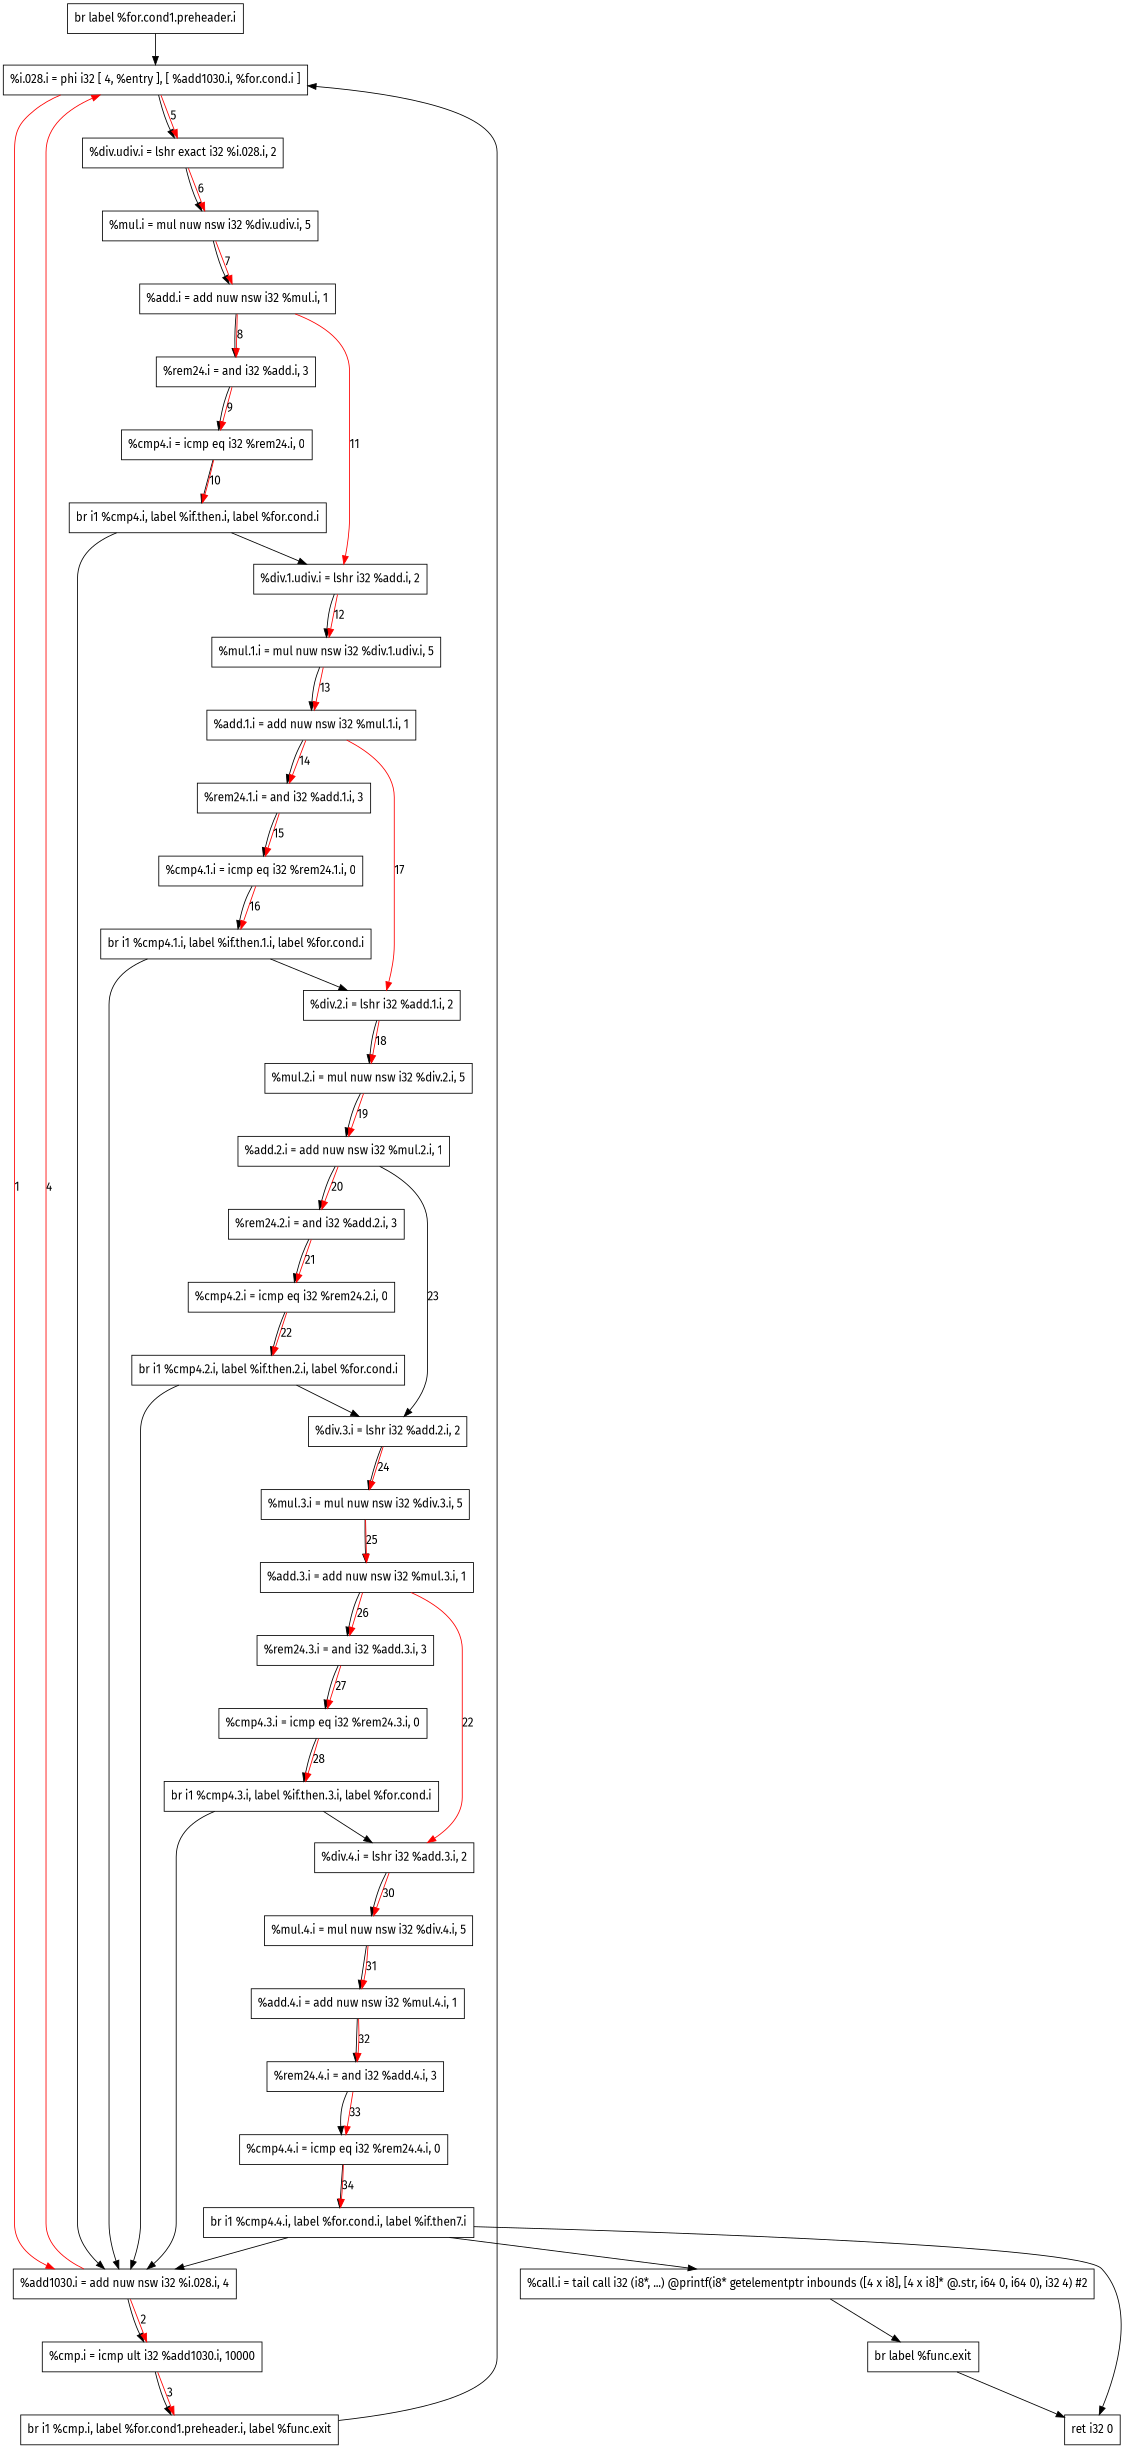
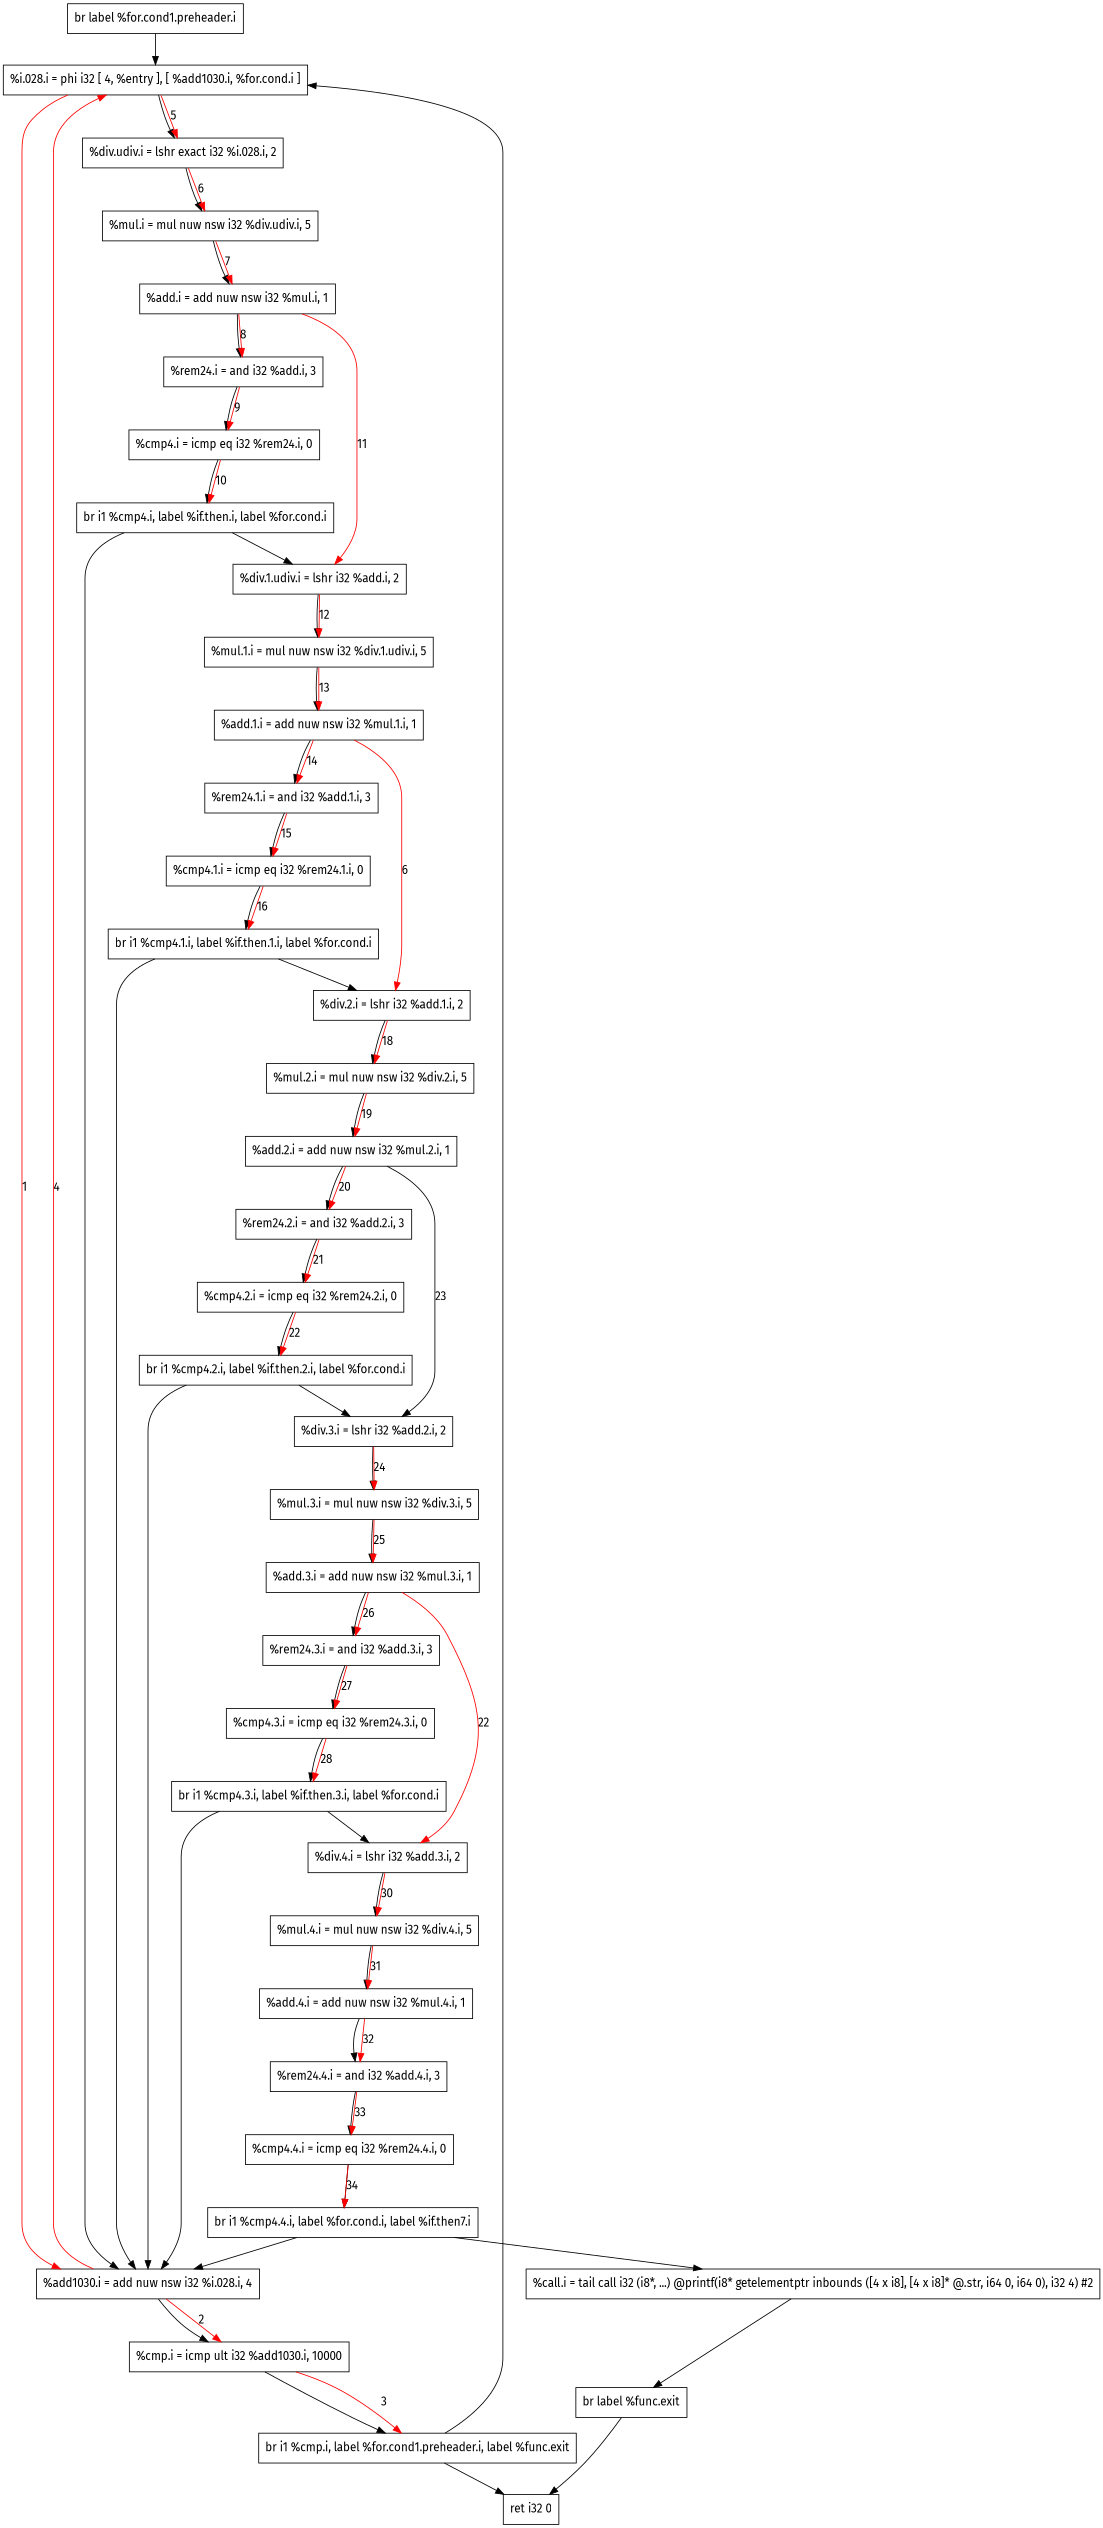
(400, 871) -> (405, 871)
(861, 2241) -> (470, 2477)
